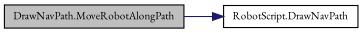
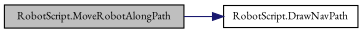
(94, 17) -> (94, 17)
